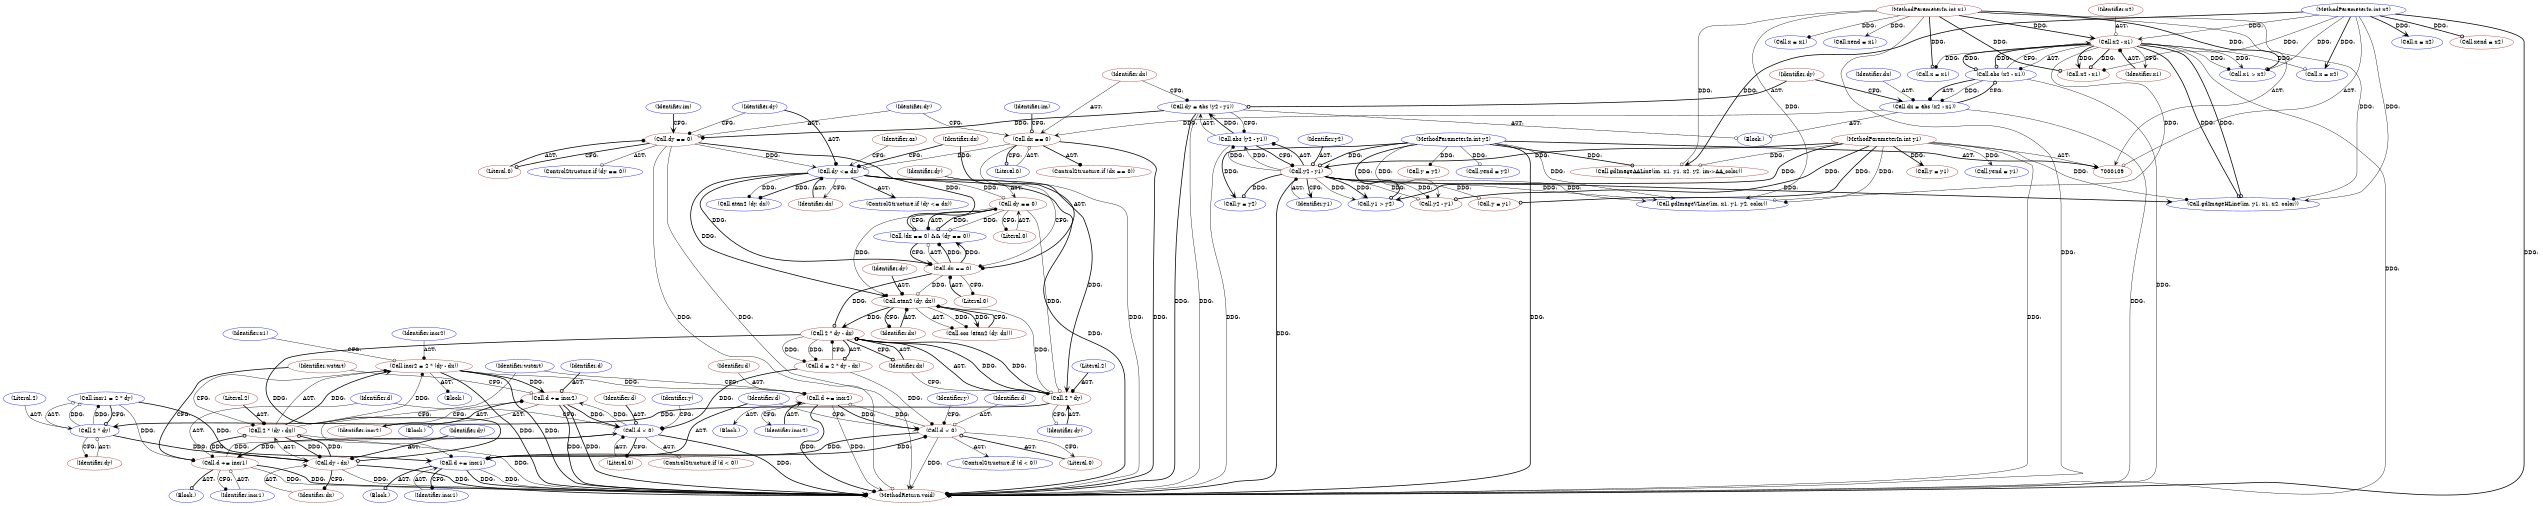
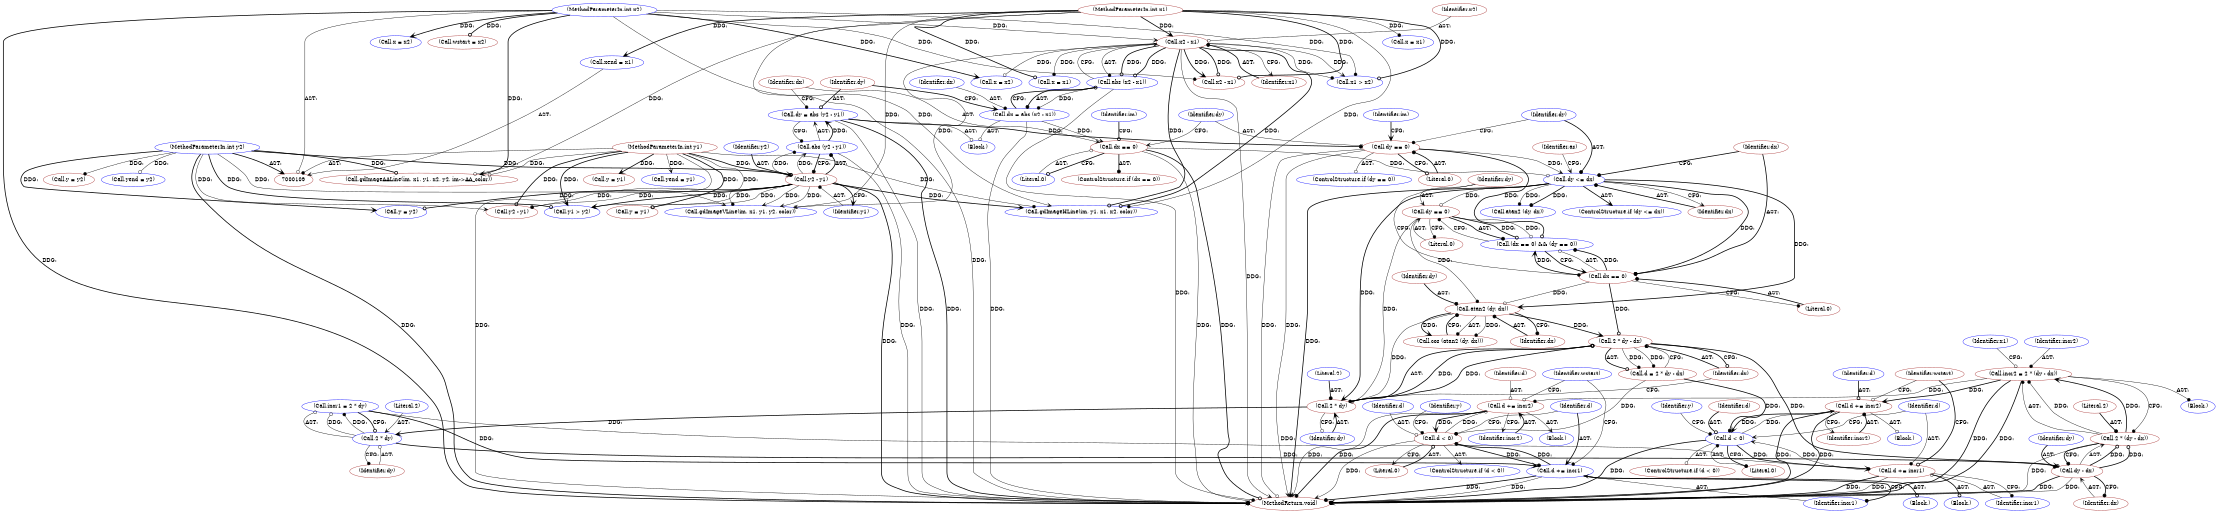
(1889, 24) -> (838, 16)
(2244, 35) -> (465, 144)
(2482, 42) -> (463, 42)
(316, 447) -> (2073, 455)
